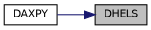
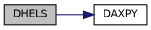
(71, 15) -> (70, 15)
